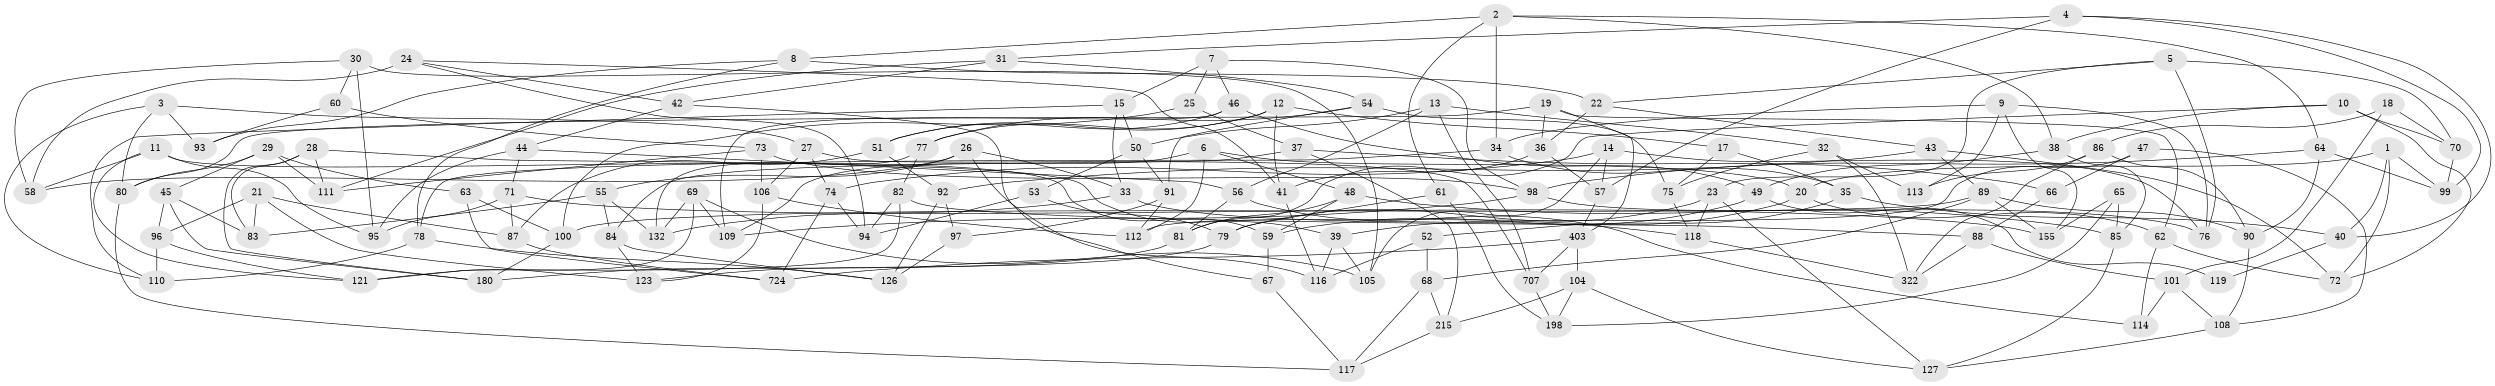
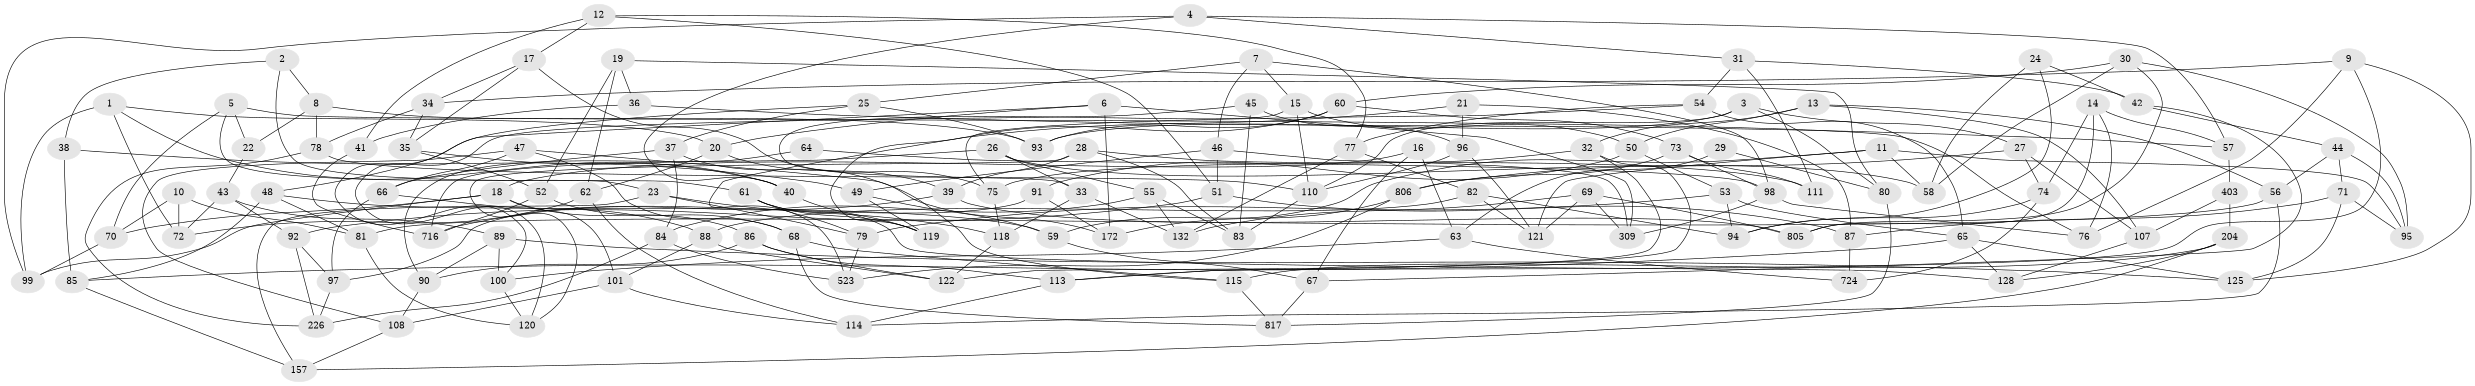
(1936, 24) -> none
(909, 77) -> none
(1496, 79) -> (479, 82)
(2202, 114) -> none
none -> (968, 124)
(1248, 125) -> (1880, 128)
(1569, 126) -> none
none -> (896, 145)
none -> (1418, 149)
(1633, 159) -> (573, 138)
(2380, 170) -> (226, 237)
(297, 171) -> none
(215, 172) -> none
(762, 193) -> (1404, 193)
(255, 215) -> (1274, 215)
none -> (837, 216)
none -> (1810, 217)
none -> (336, 235)
(727, 237) -> (1627, 237)
(1134, 237) -> (1110, 237)
(2047, 237) -> (2235, 282)
(1709, 252) -> (622, 197)
(1292, 255) -> none
(485, 282) -> (527, 326)
(644, 282) -> (846, 282)
(889, 282) -> (316, 326)
(1319, 282) -> (430, 237)
(1367, 282) -> (1796, 237)
(1531, 282) -> (2142, 237)
(1578, 282) -> (2230, 237)
(1910, 282) -> (947, 282)
none -> (956, 304)
(1444, 326) -> (1234, 282)
(1554, 326) -> (2006, 282)
(1347, 371) -> (1273, 326)
(1930, 371) -> (299, 371)
